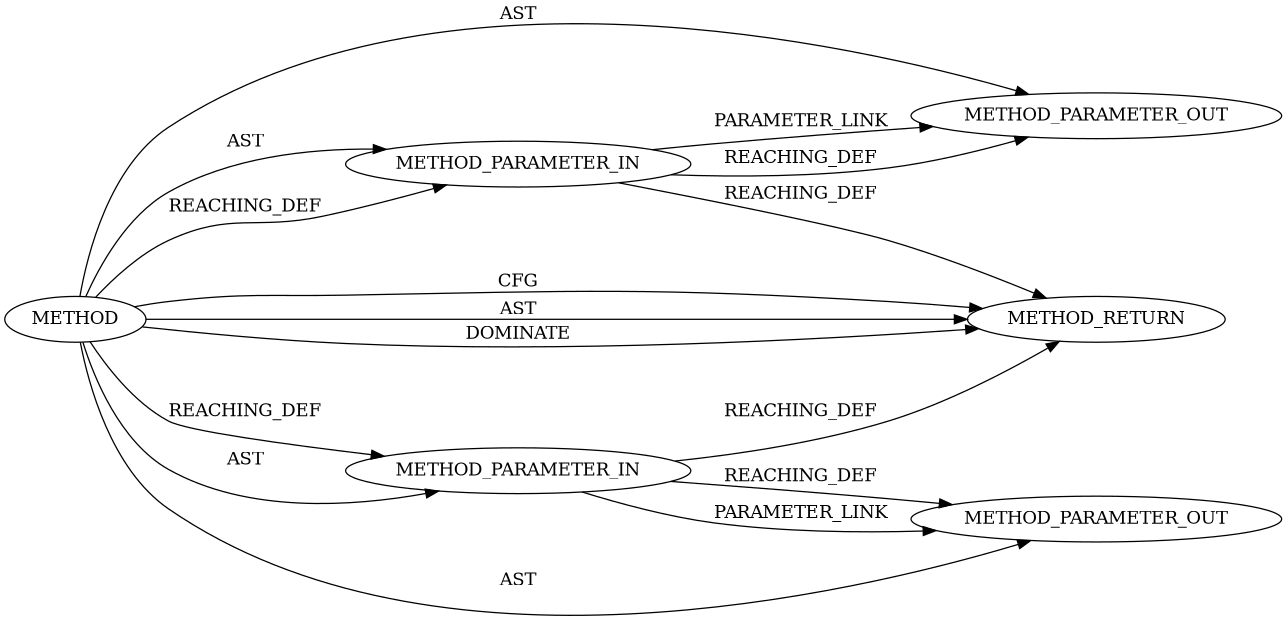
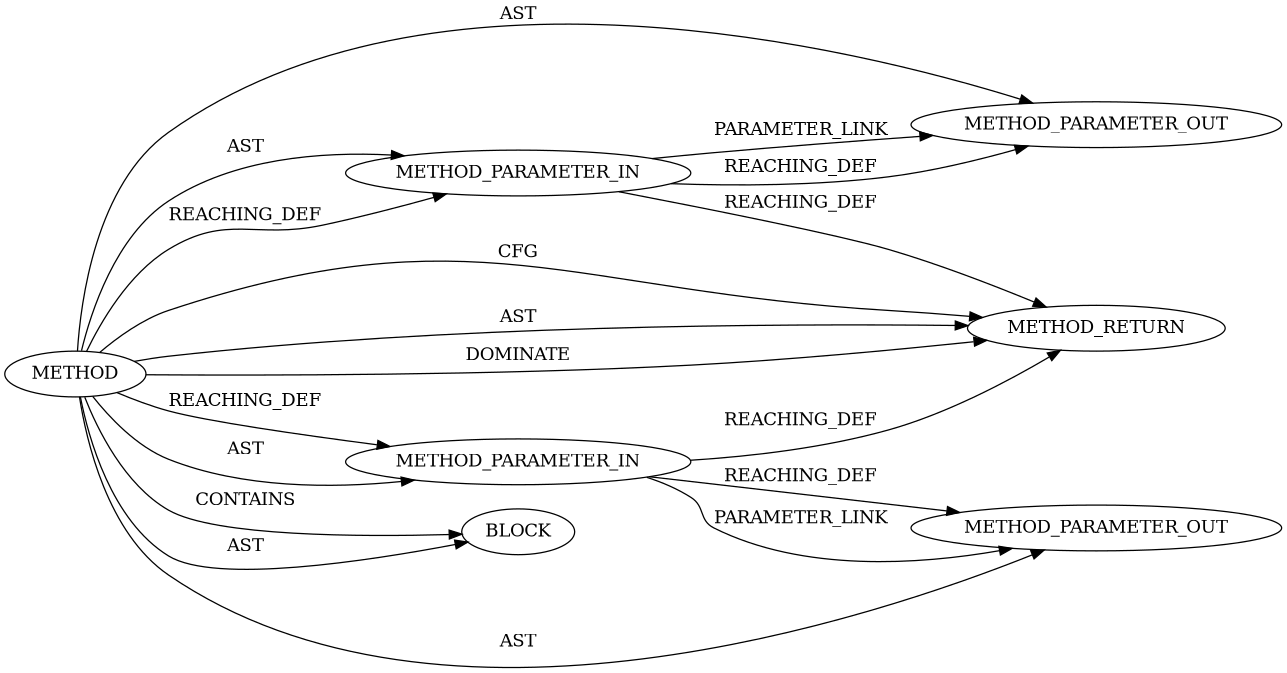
none -> (518, 532)
